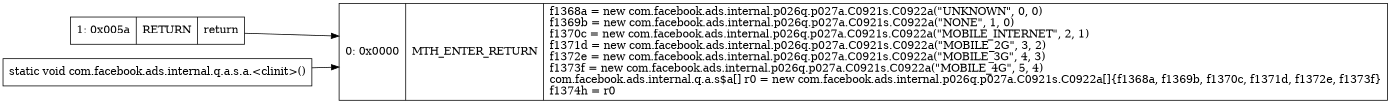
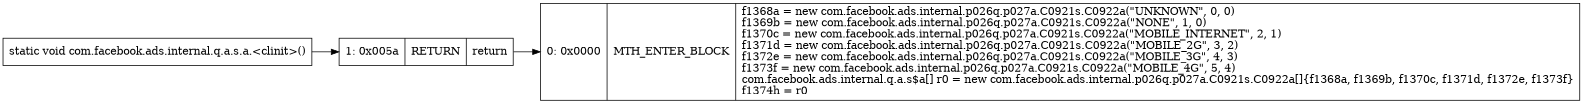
(475, 51) -> (671, 51)
(322, 68) -> (322, 52)
